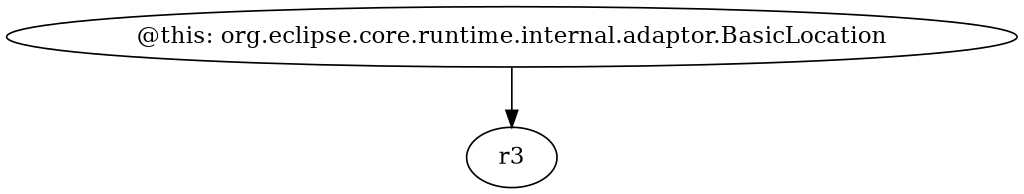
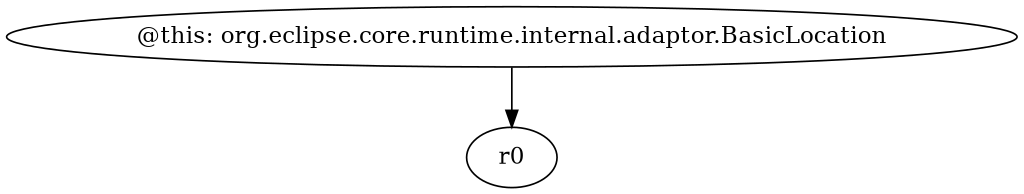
(512, 157) -> (512, 157)
